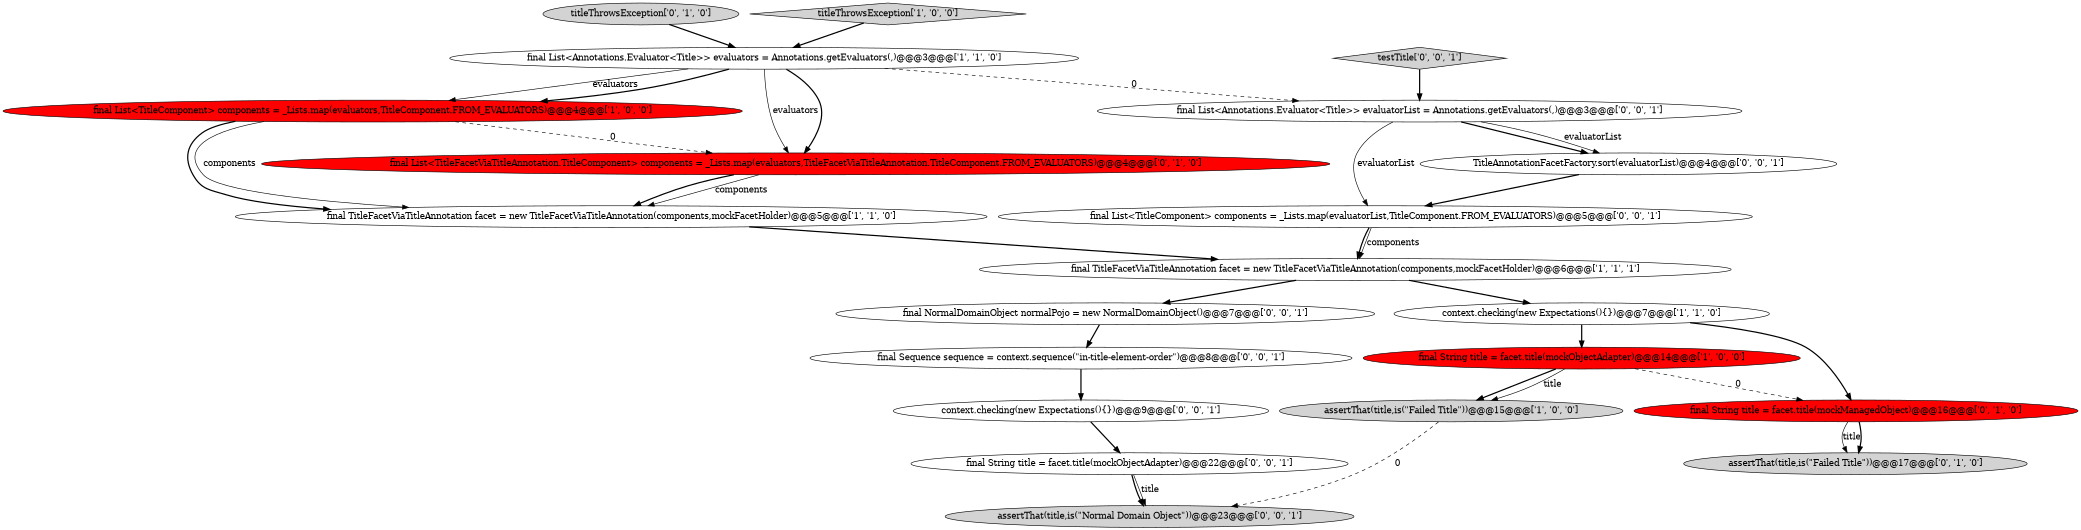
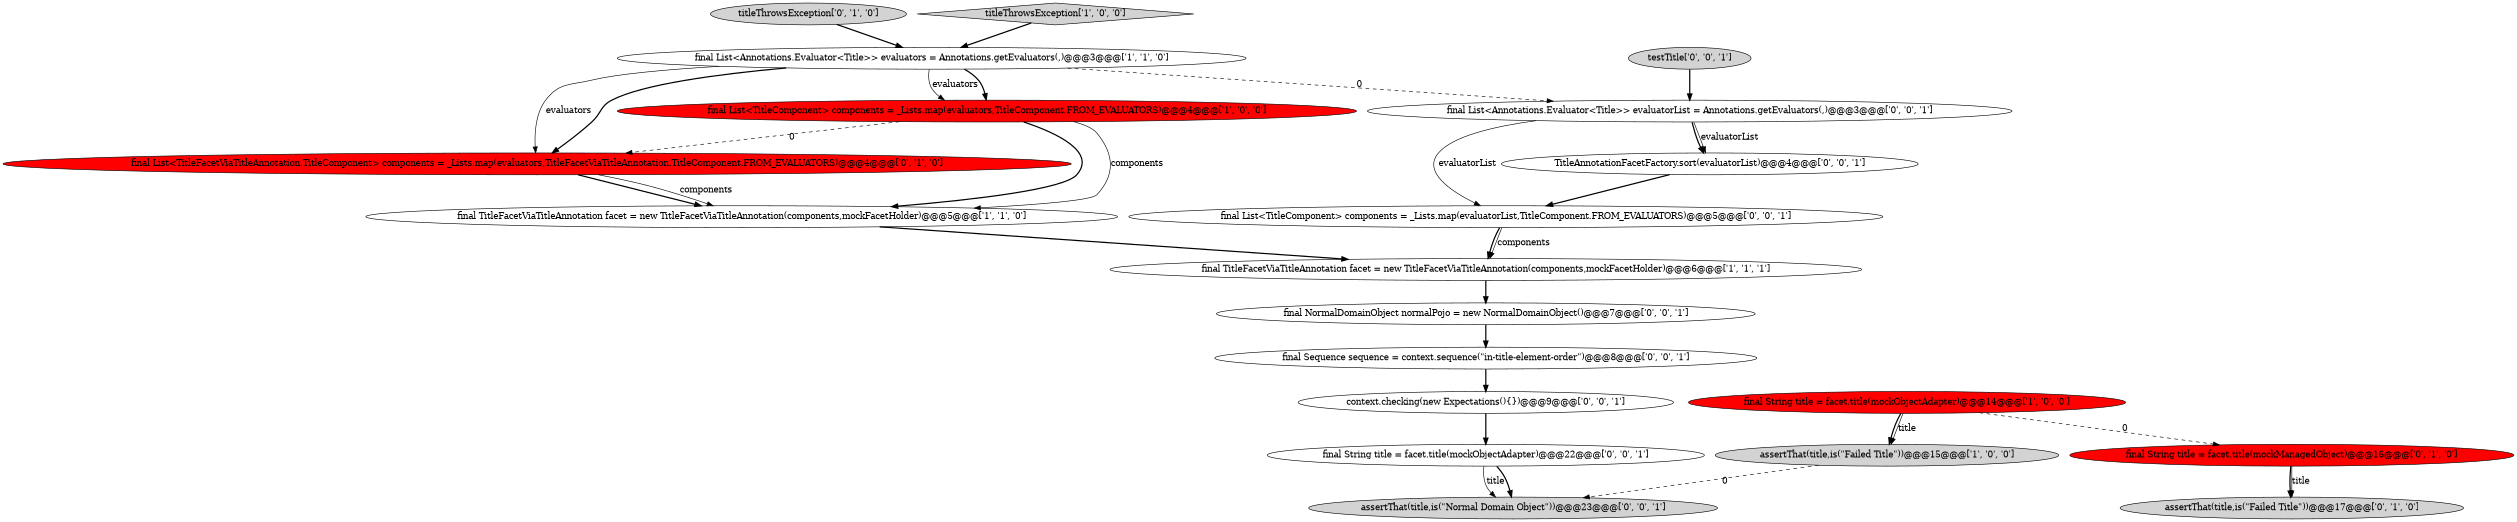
(1420, 58) -> (1690, 58)
(1582, 314) -> none
